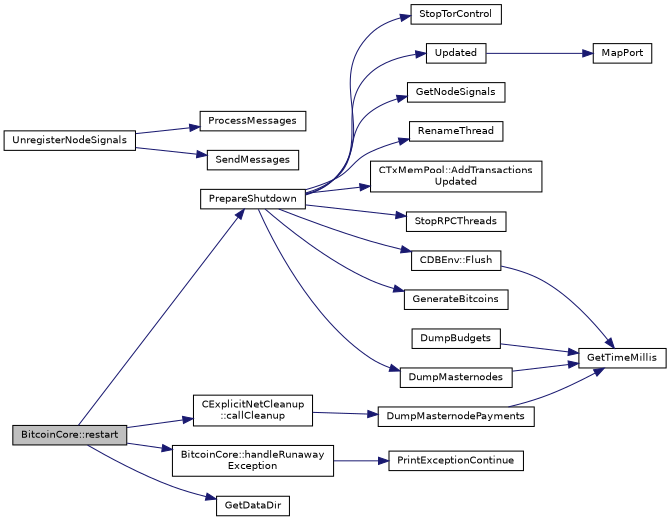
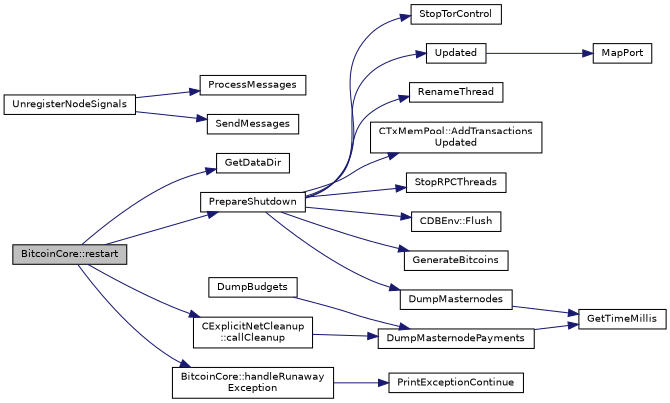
(456, 92) -> none
(561, 293) -> none
(534, 348) -> (347, 312)
